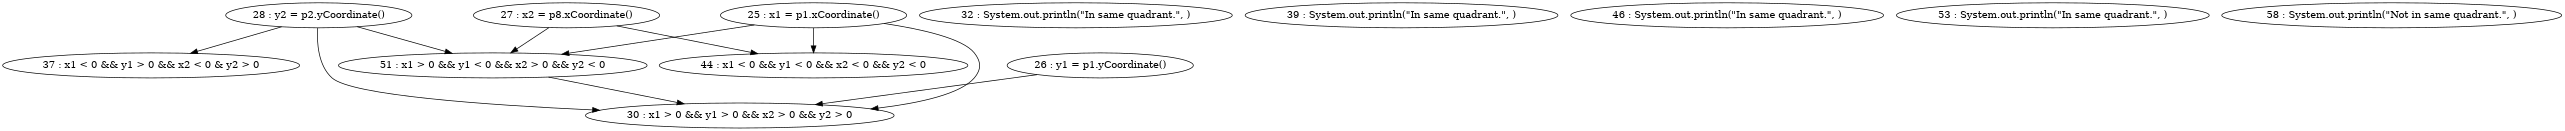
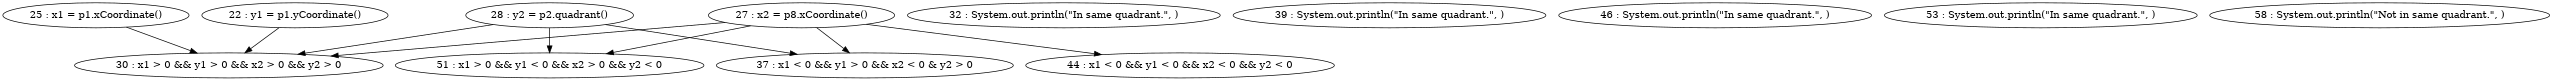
(319, 15) -> (550, 15)
(814, 37) -> none
none -> (830, 38)
(662, 39) -> none
(1100, 65) -> (295, 15)
(613, 90) -> (532, 39)
